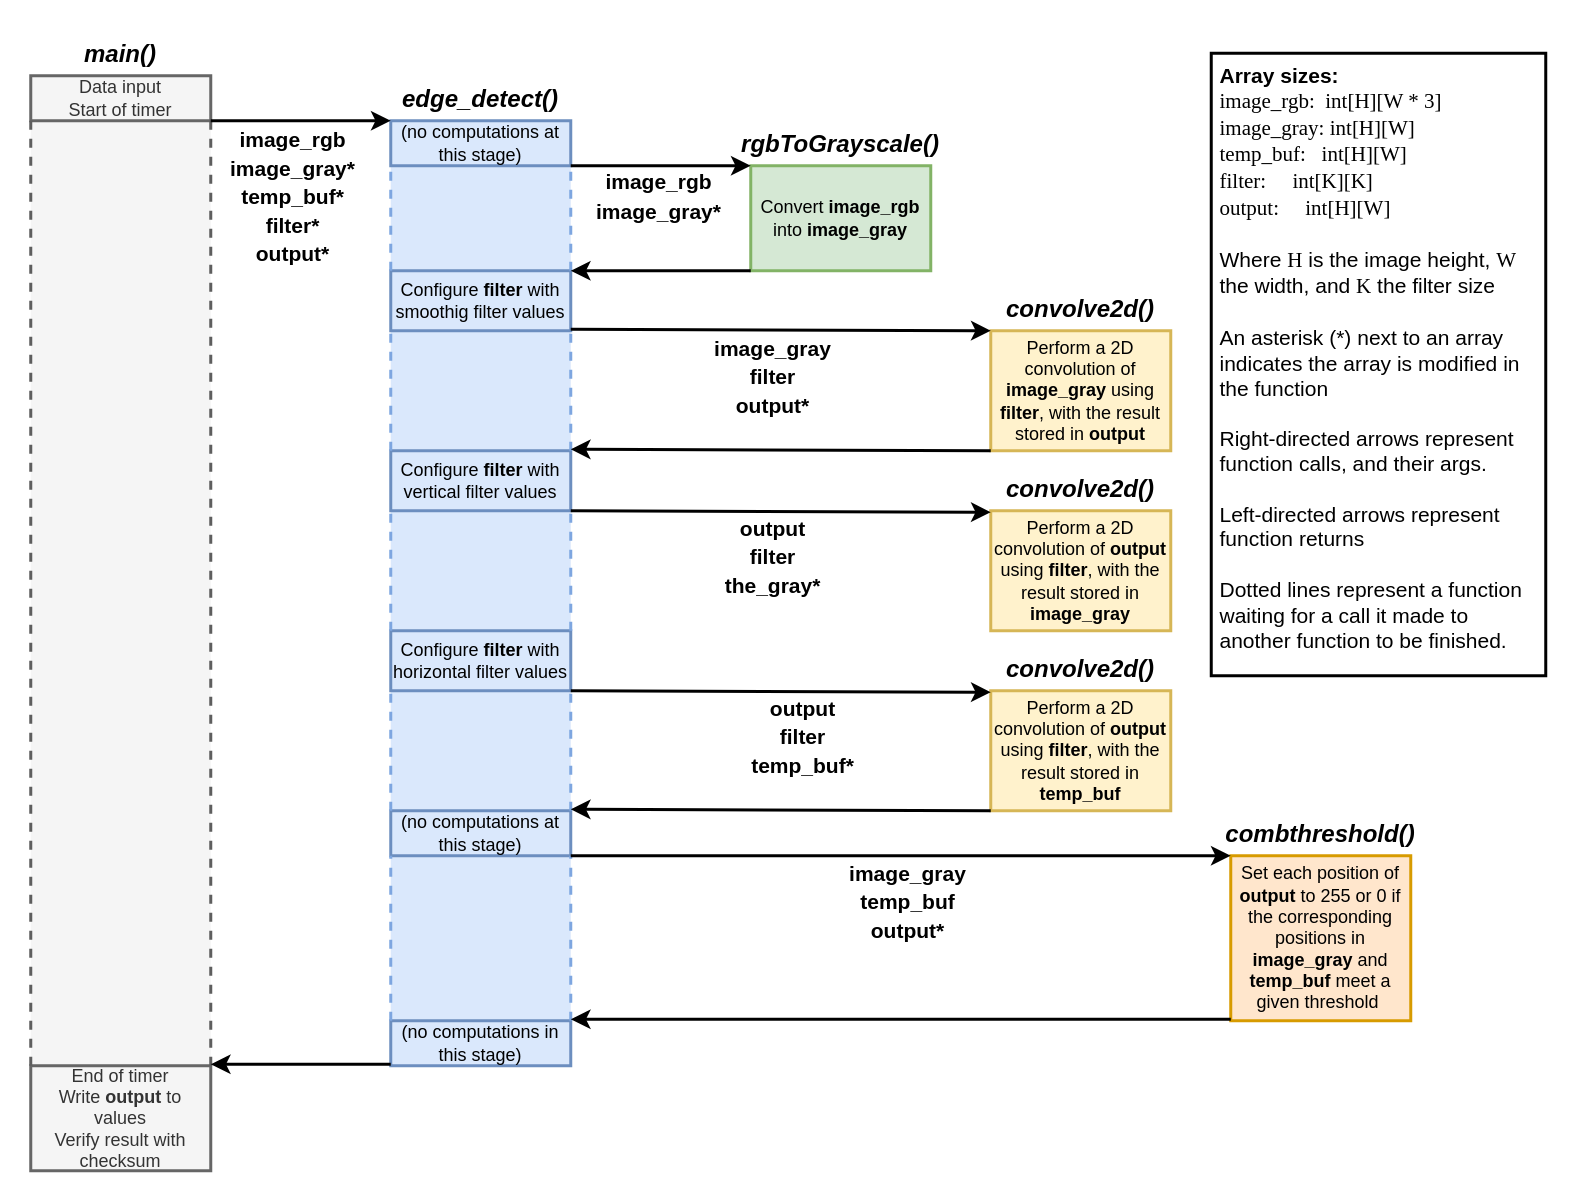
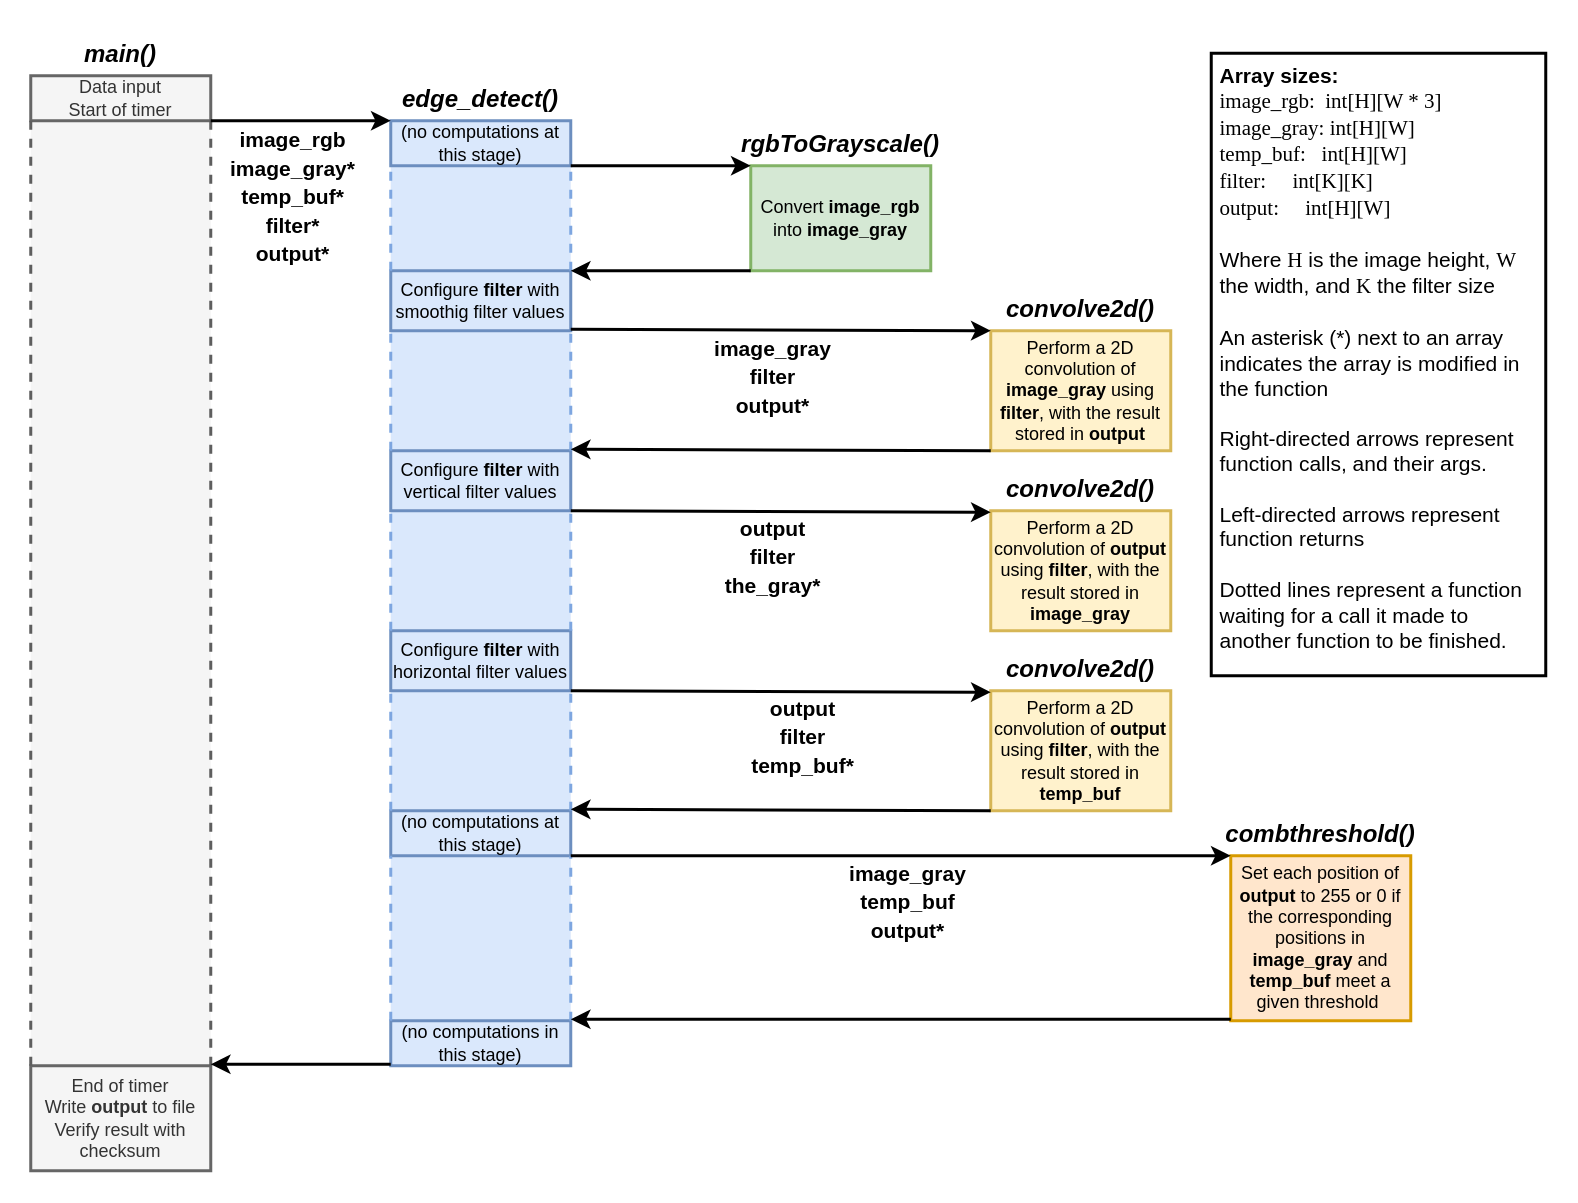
(659, 196) -> none
(121, 1118) -> (121, 1118)
